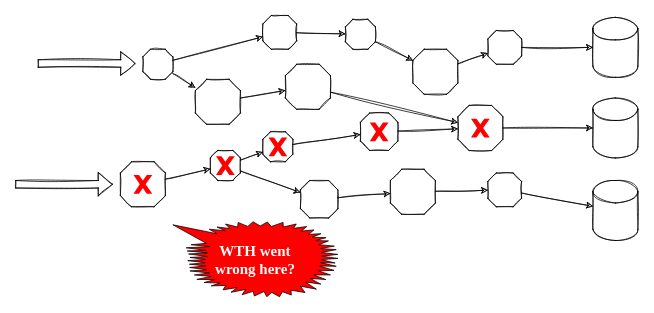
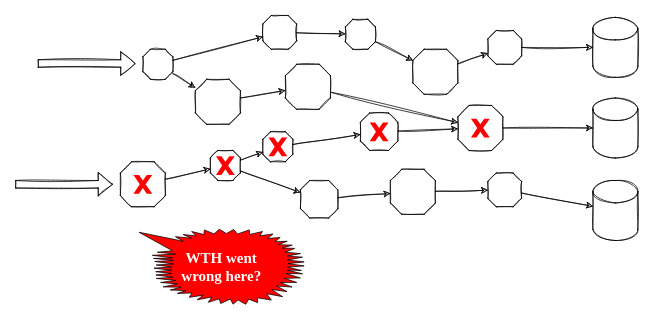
(255, 259) -> (222, 267)
